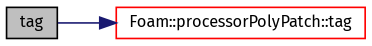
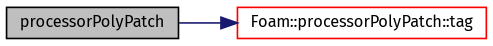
(32, 23) -> (93, 23)
